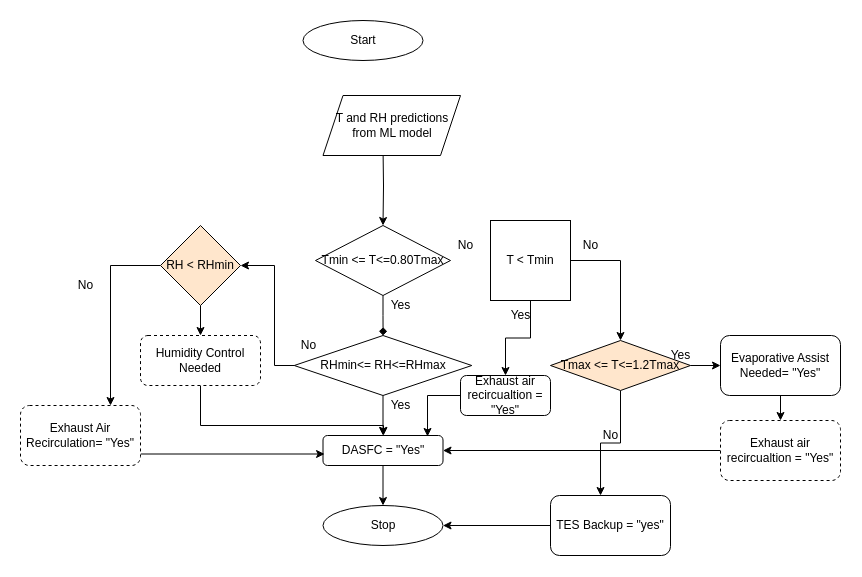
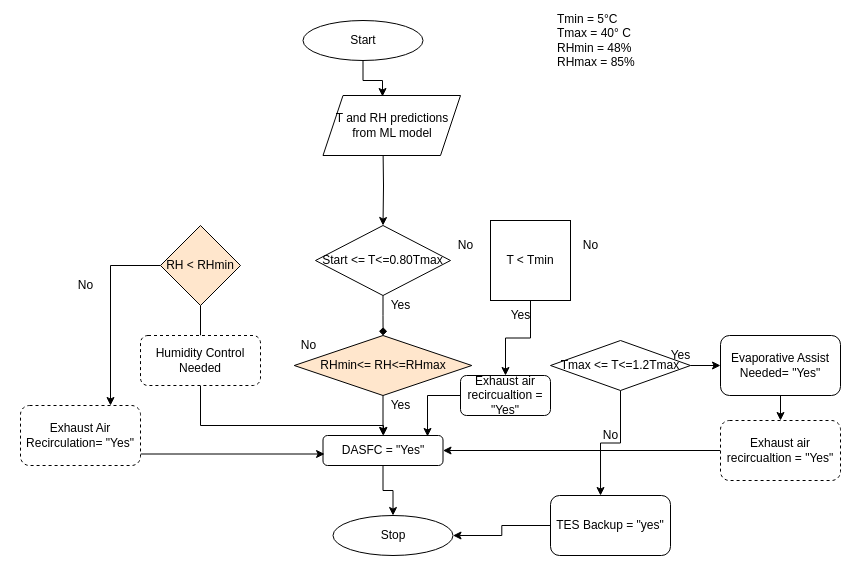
none -> (633, 41)
none -> (367, 81)
(383, 261) -> (383, 261)
(621, 272) -> none
(275, 312) -> none
(201, 327) -> (201, 330)
(383, 366) -> (383, 366)
(621, 366) -> (621, 366)
(383, 526) -> (393, 536)
